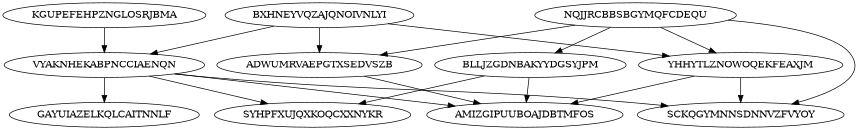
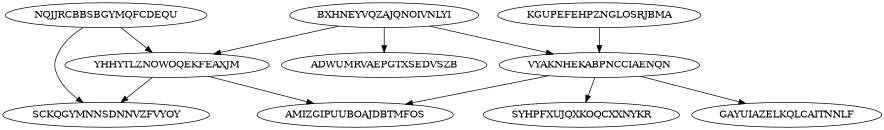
(481, 40) -> none
(530, 65) -> none
(400, 85) -> none
(393, 89) -> none
